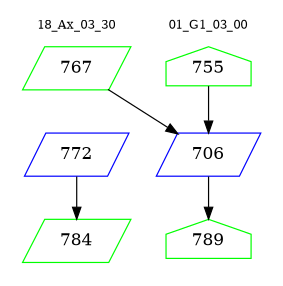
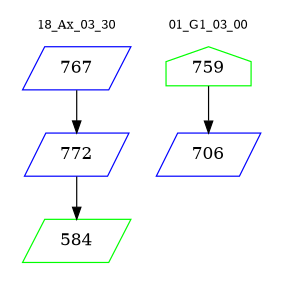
(77, 68) -> (77, 68)
(209, 68) -> (209, 68)
(130, 104) -> (77, 106)
(77, 241) -> (77, 241)
(209, 241) -> none
